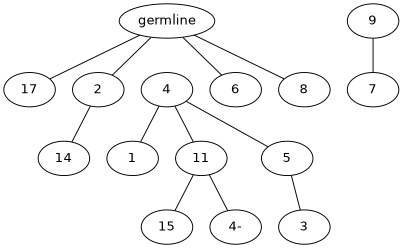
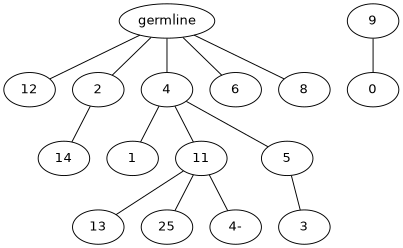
none -> (167, 55)
(30, 90) -> (30, 90)
(373, 90) -> (373, 90)
none -> (98, 227)
(167, 227) -> (167, 227)
